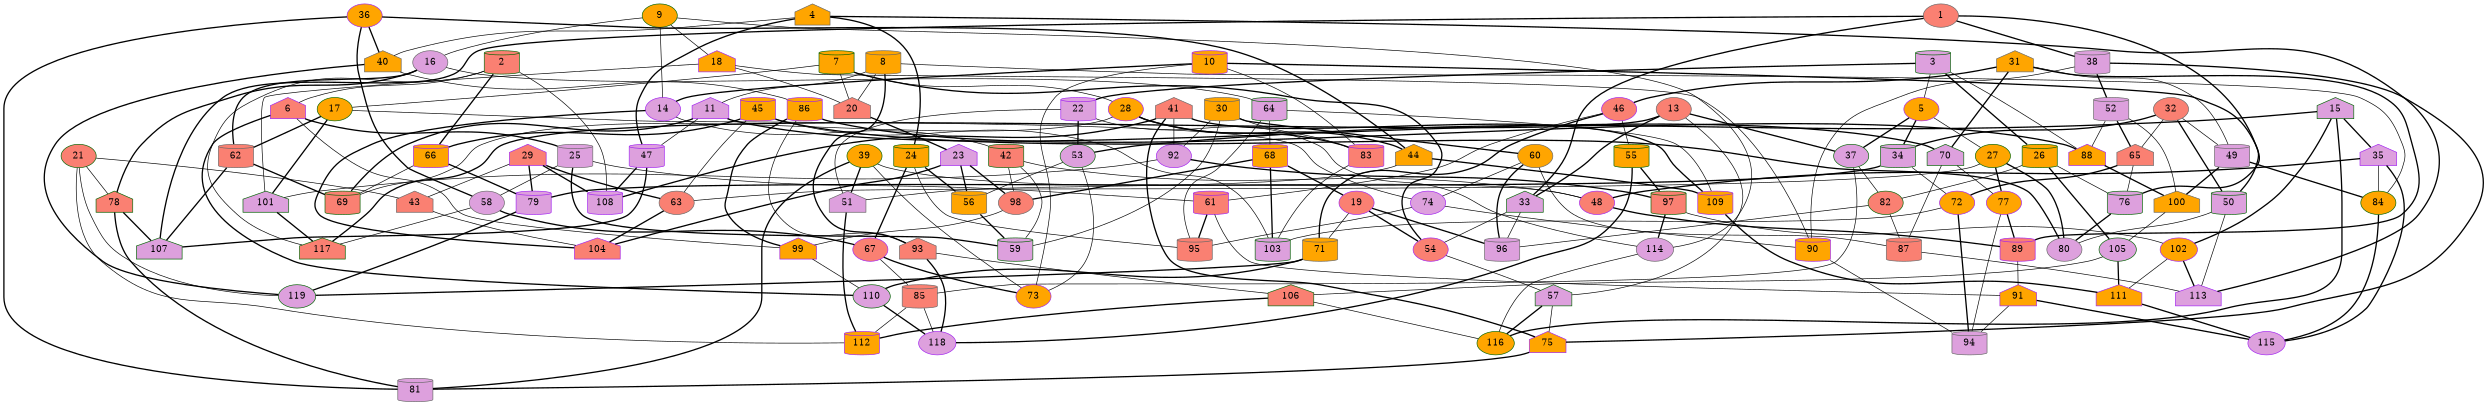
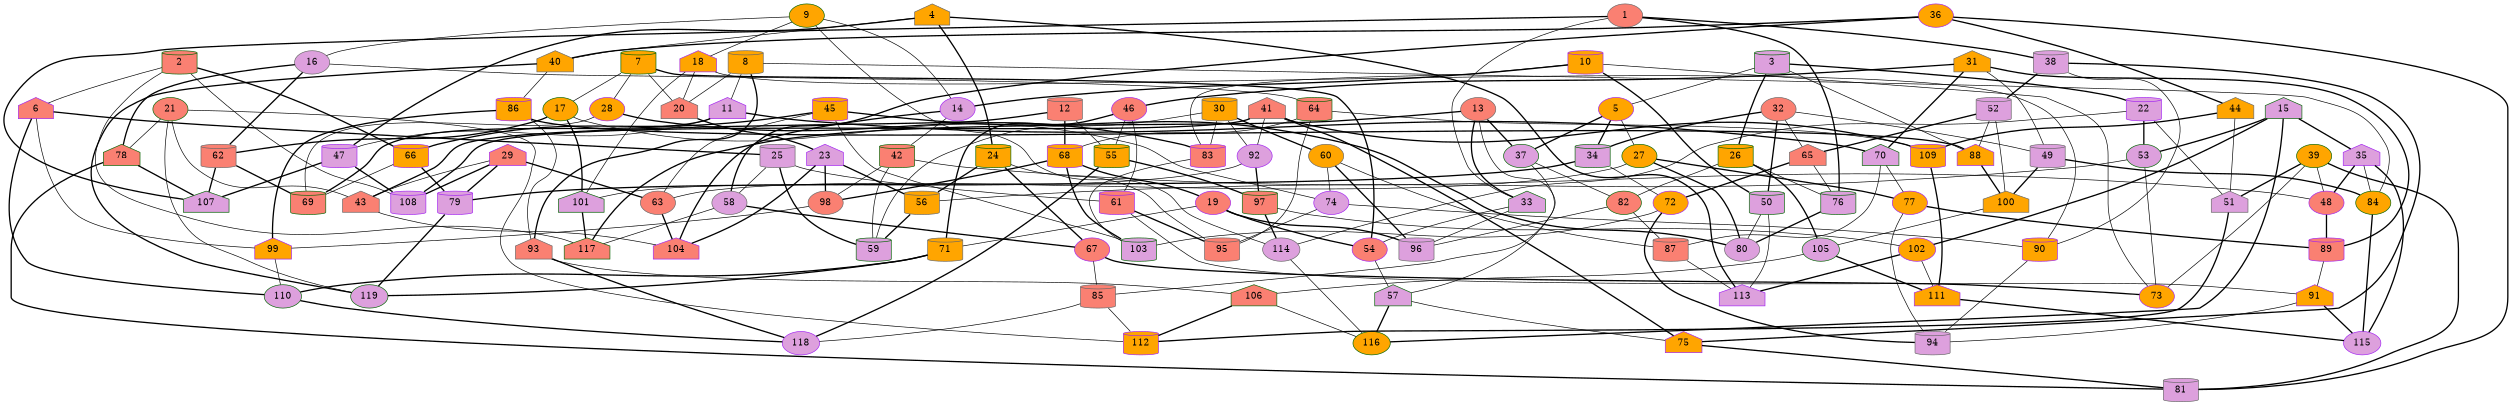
(1699, 59) -> (1482, 68)
none -> (1065, 109)
(1269, 109) -> (1314, 109)
(1271, 133) -> none
